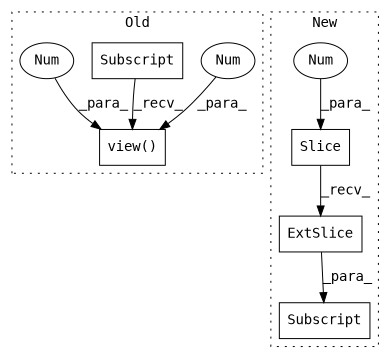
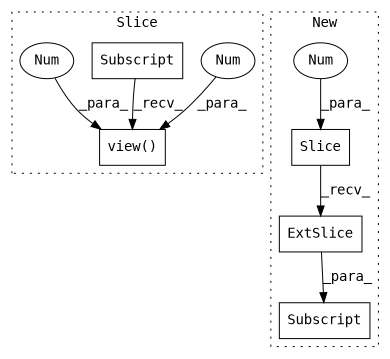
(137, 23) -> (137, 23)
